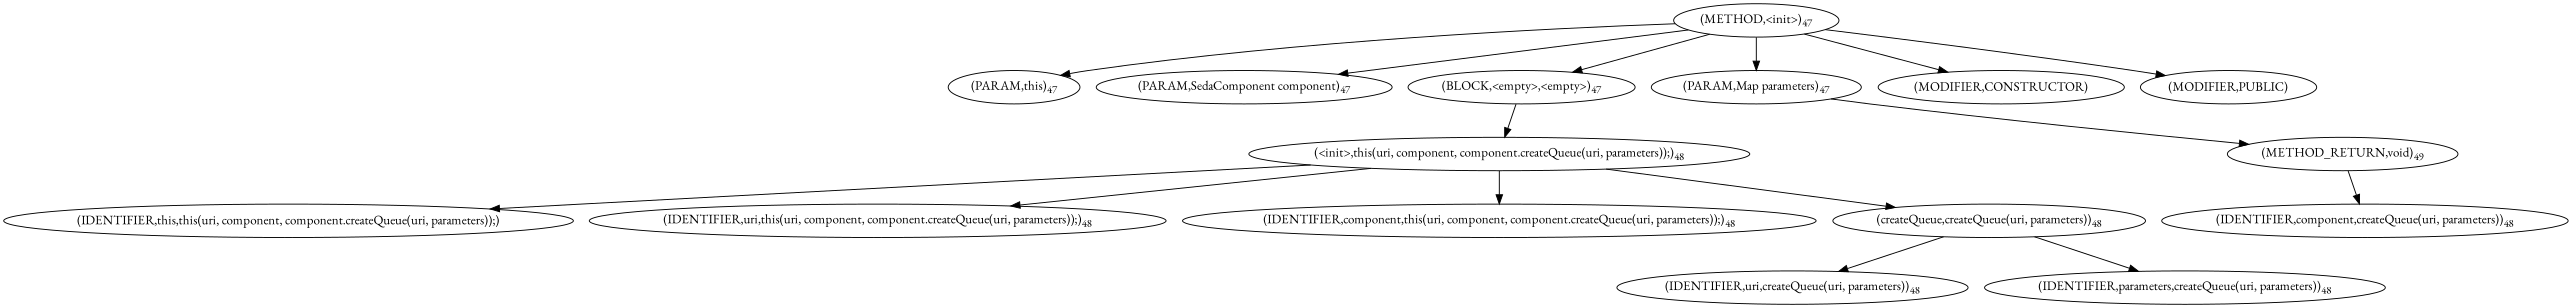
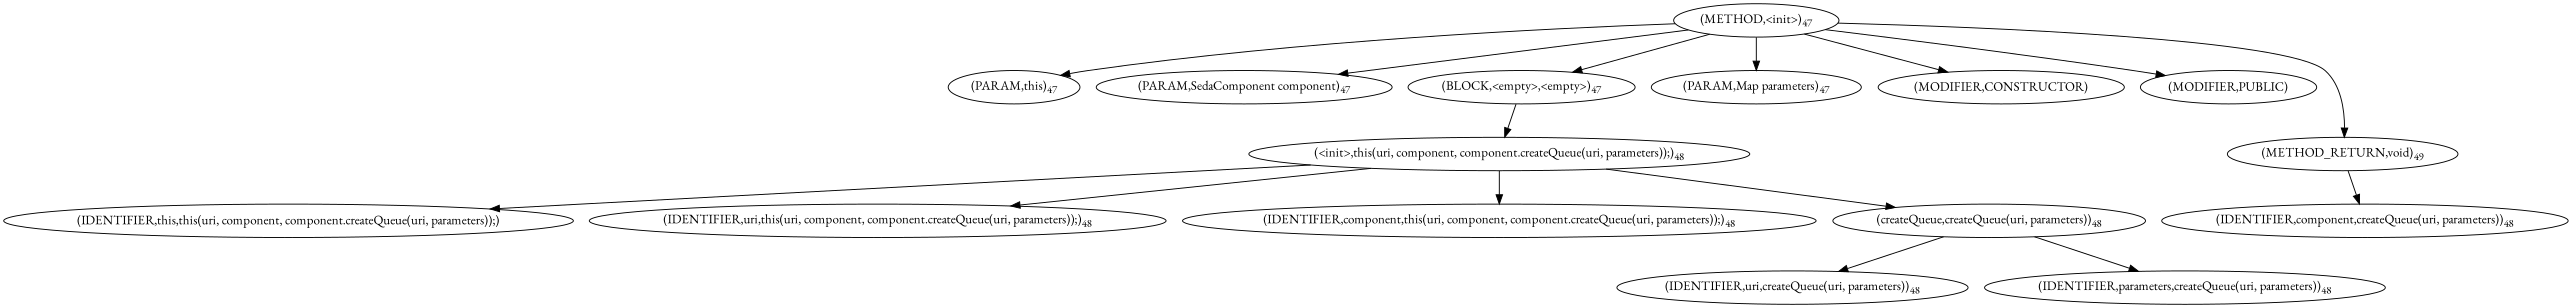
(2035, 123) -> (2114, 36)
